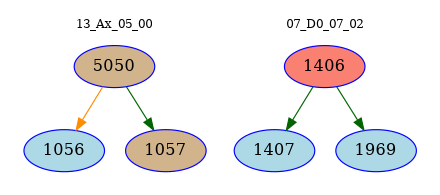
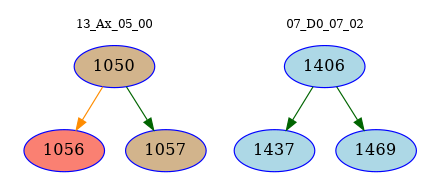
(114, 67) -> (114, 67)
(325, 67) -> (325, 67)
(64, 151) -> (64, 151)
(274, 151) -> (274, 151)
(376, 151) -> (376, 151)
